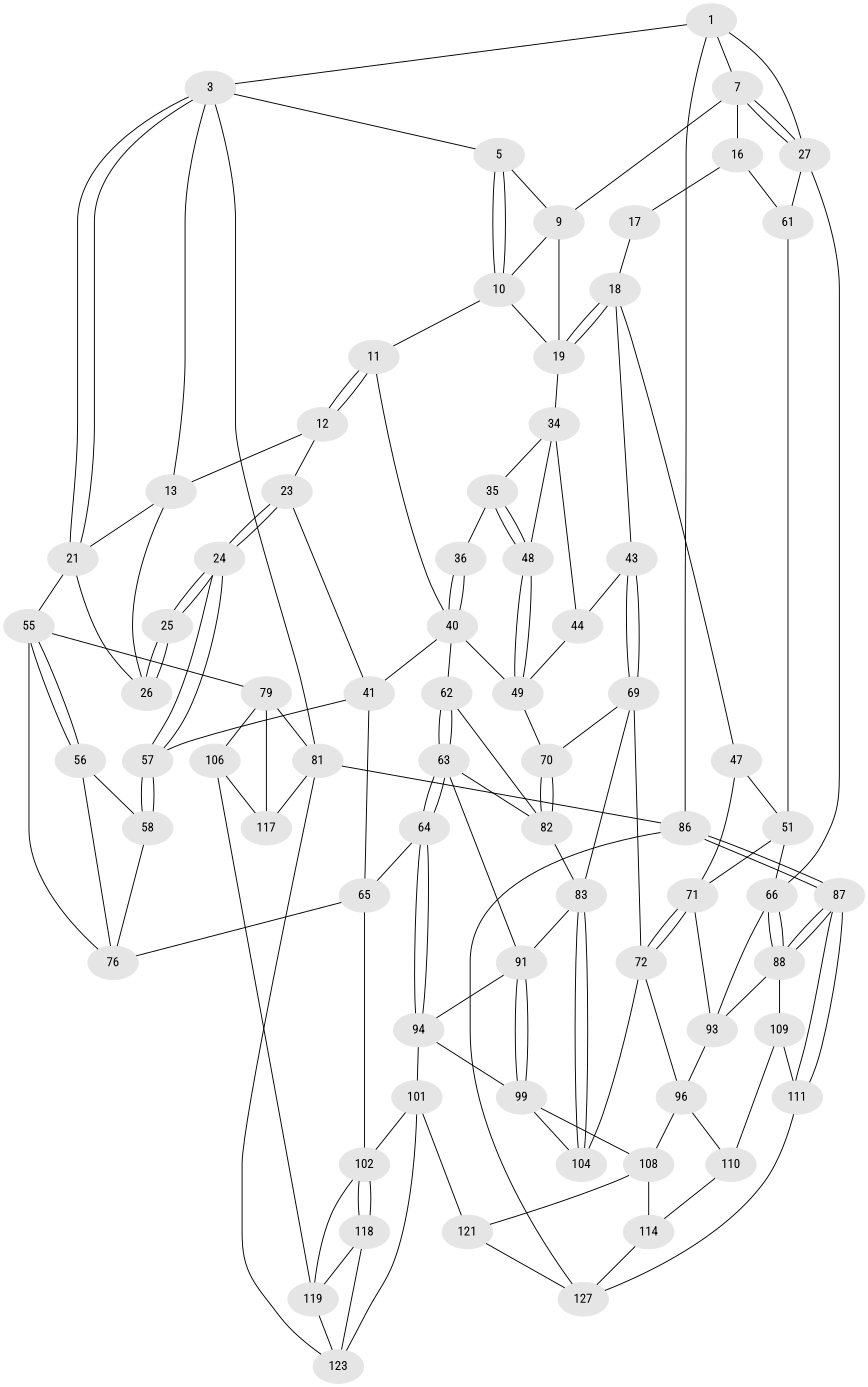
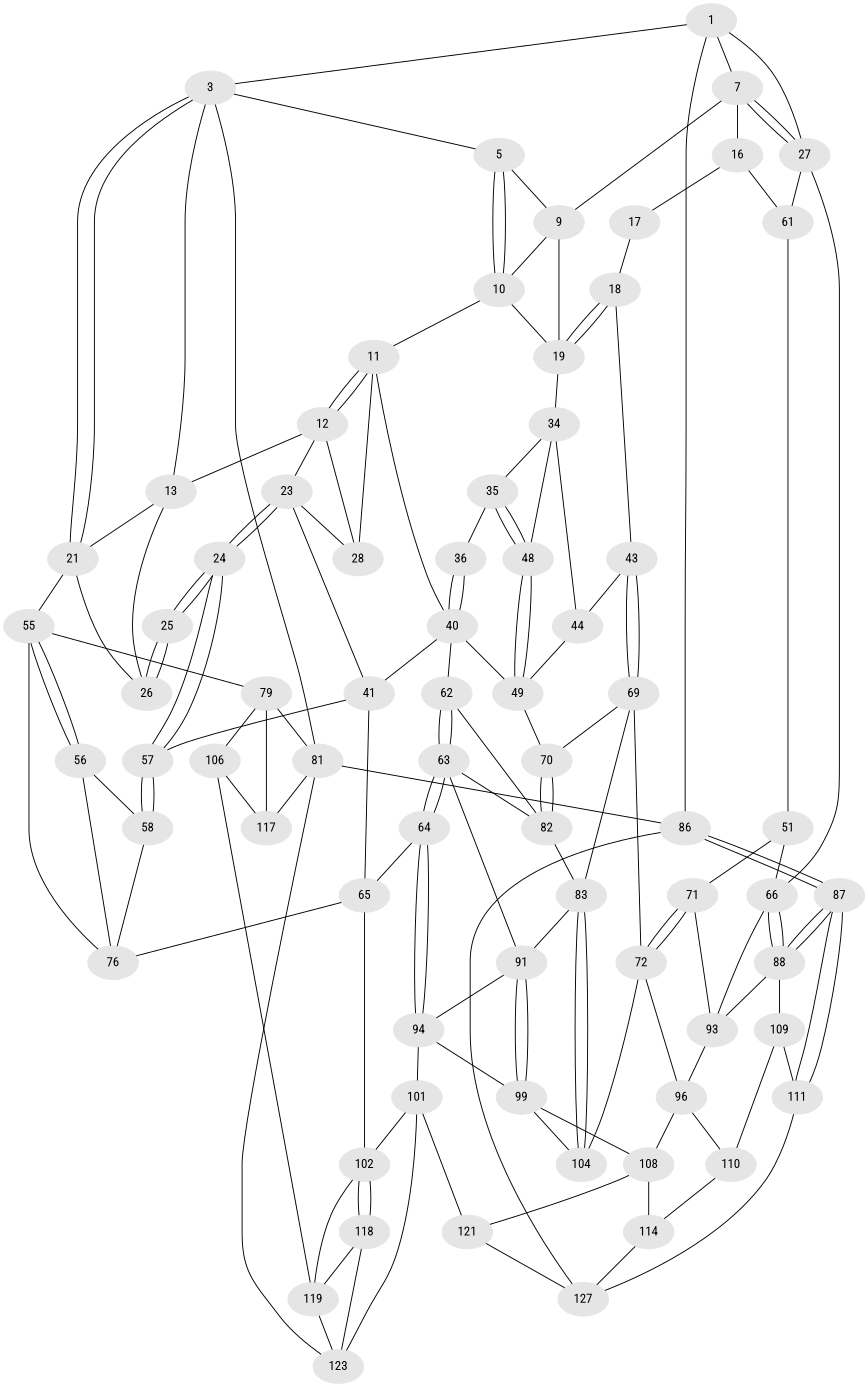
none -> (358, 559)
(737, 761) -> none
